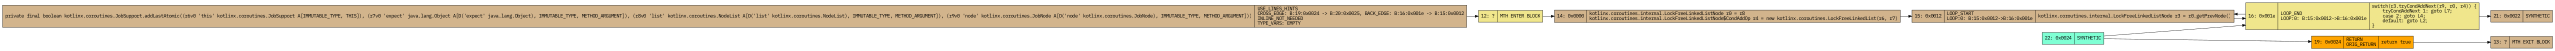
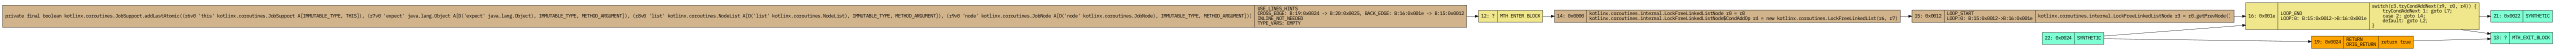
(2242, 14) -> (2474, 32)
(2522, 16) -> (2522, 16)
(2522, 42) -> (2522, 38)
